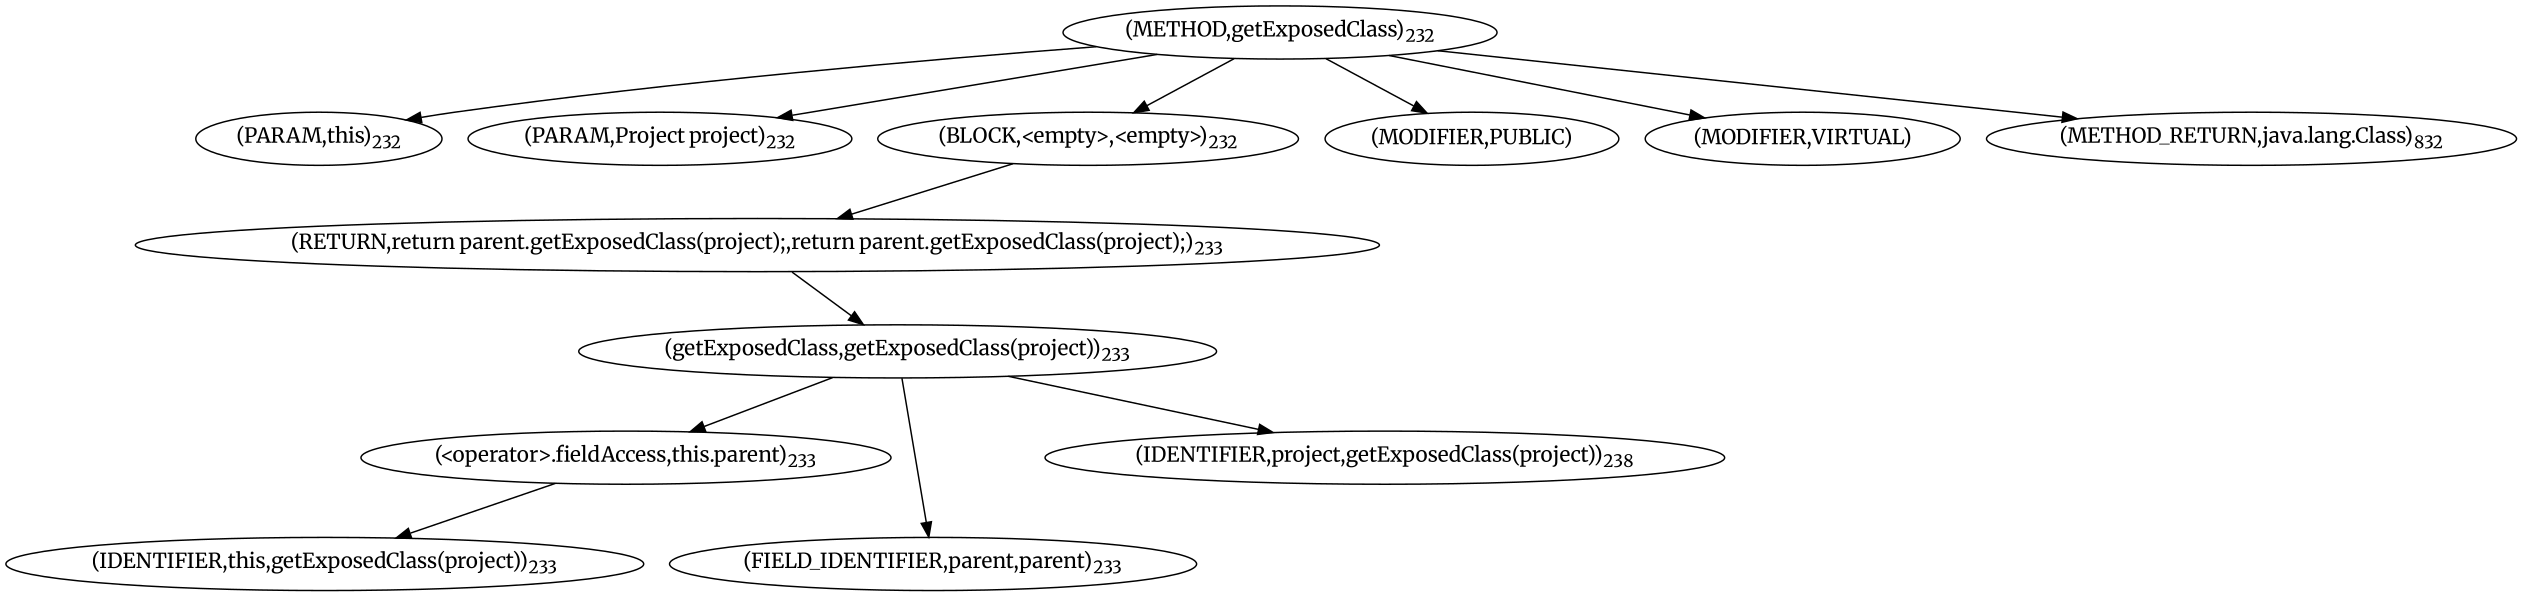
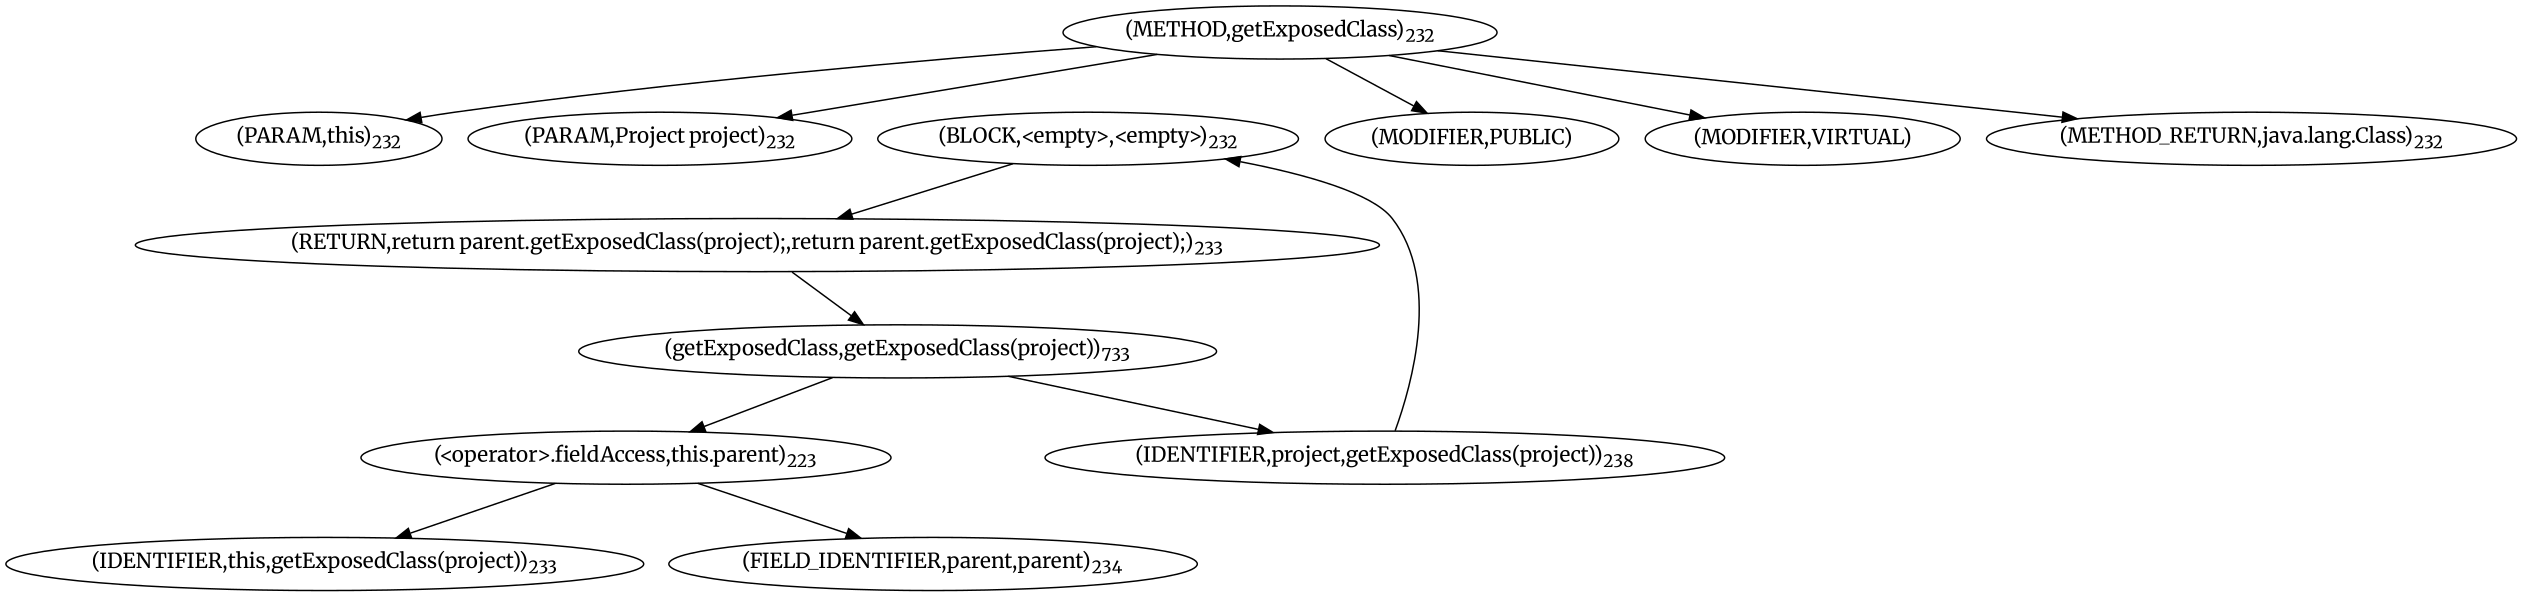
(1191, 82) -> (1406, 243)
(2429, 137) -> (2429, 137)
(1116, 349) -> (1116, 349)
(914, 450) -> (772, 508)
(802, 455) -> (802, 455)
(1108, 562) -> (1108, 562)
